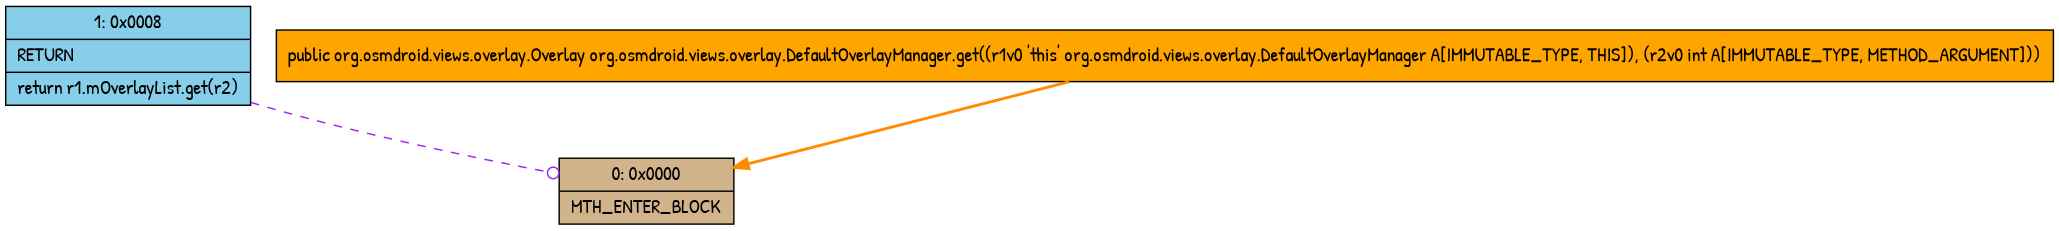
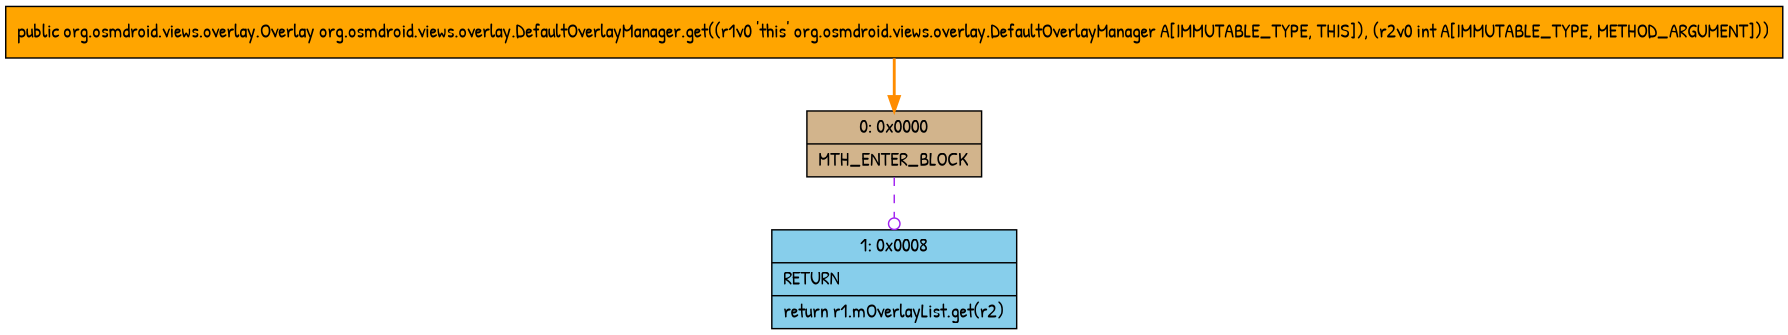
(398, 141) -> (894, 198)
